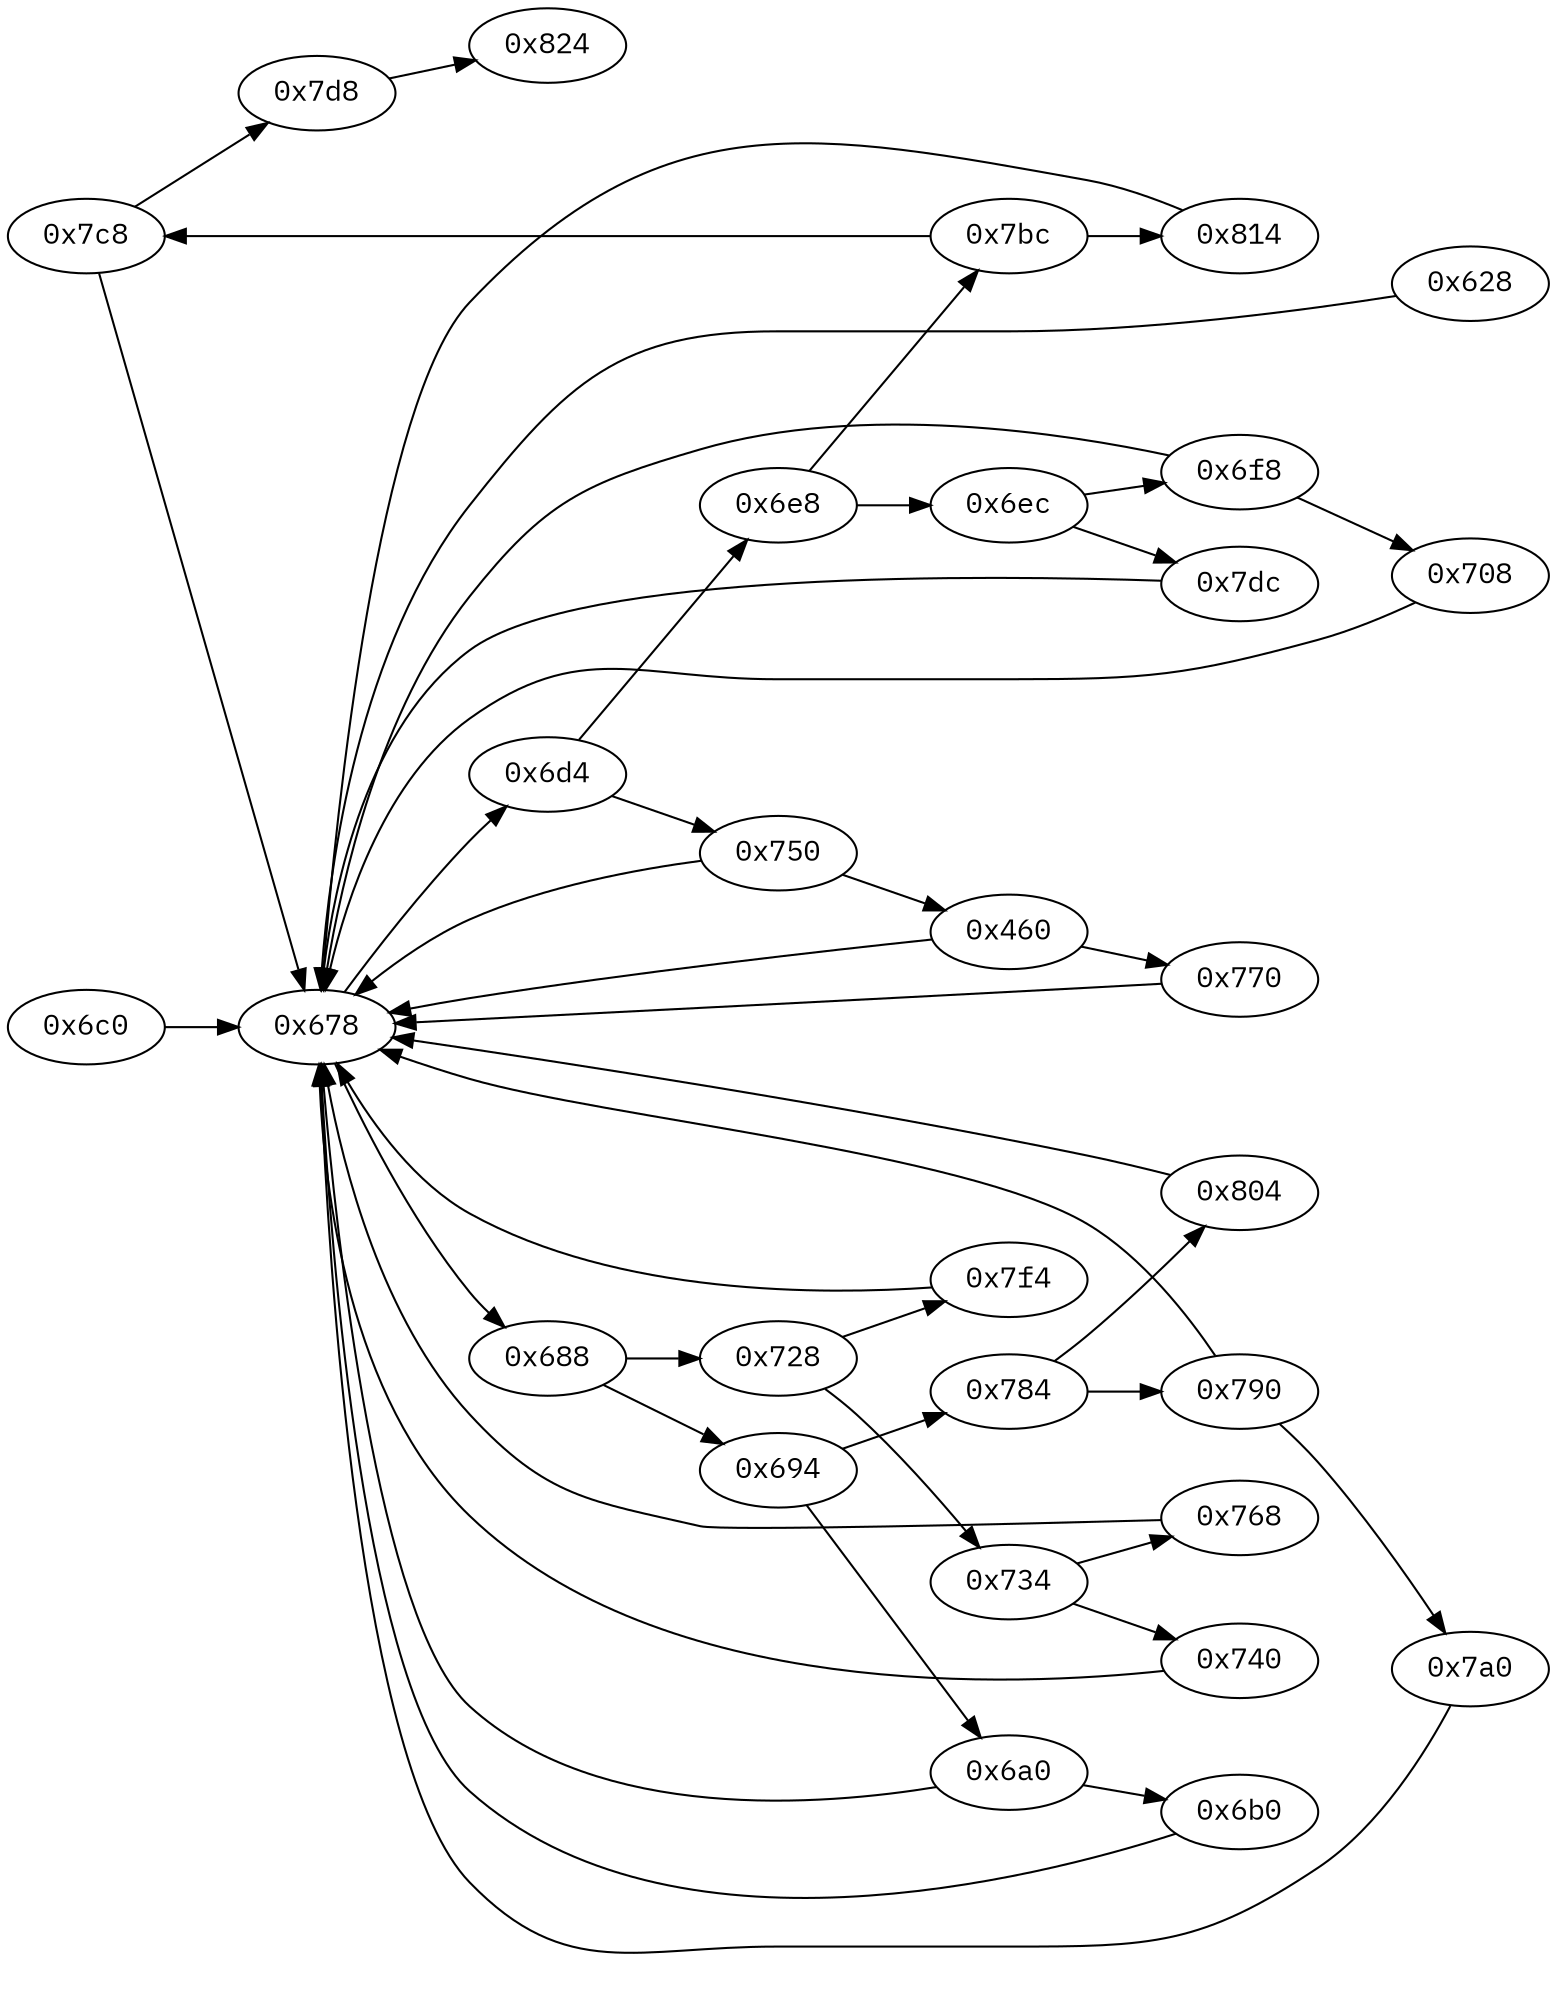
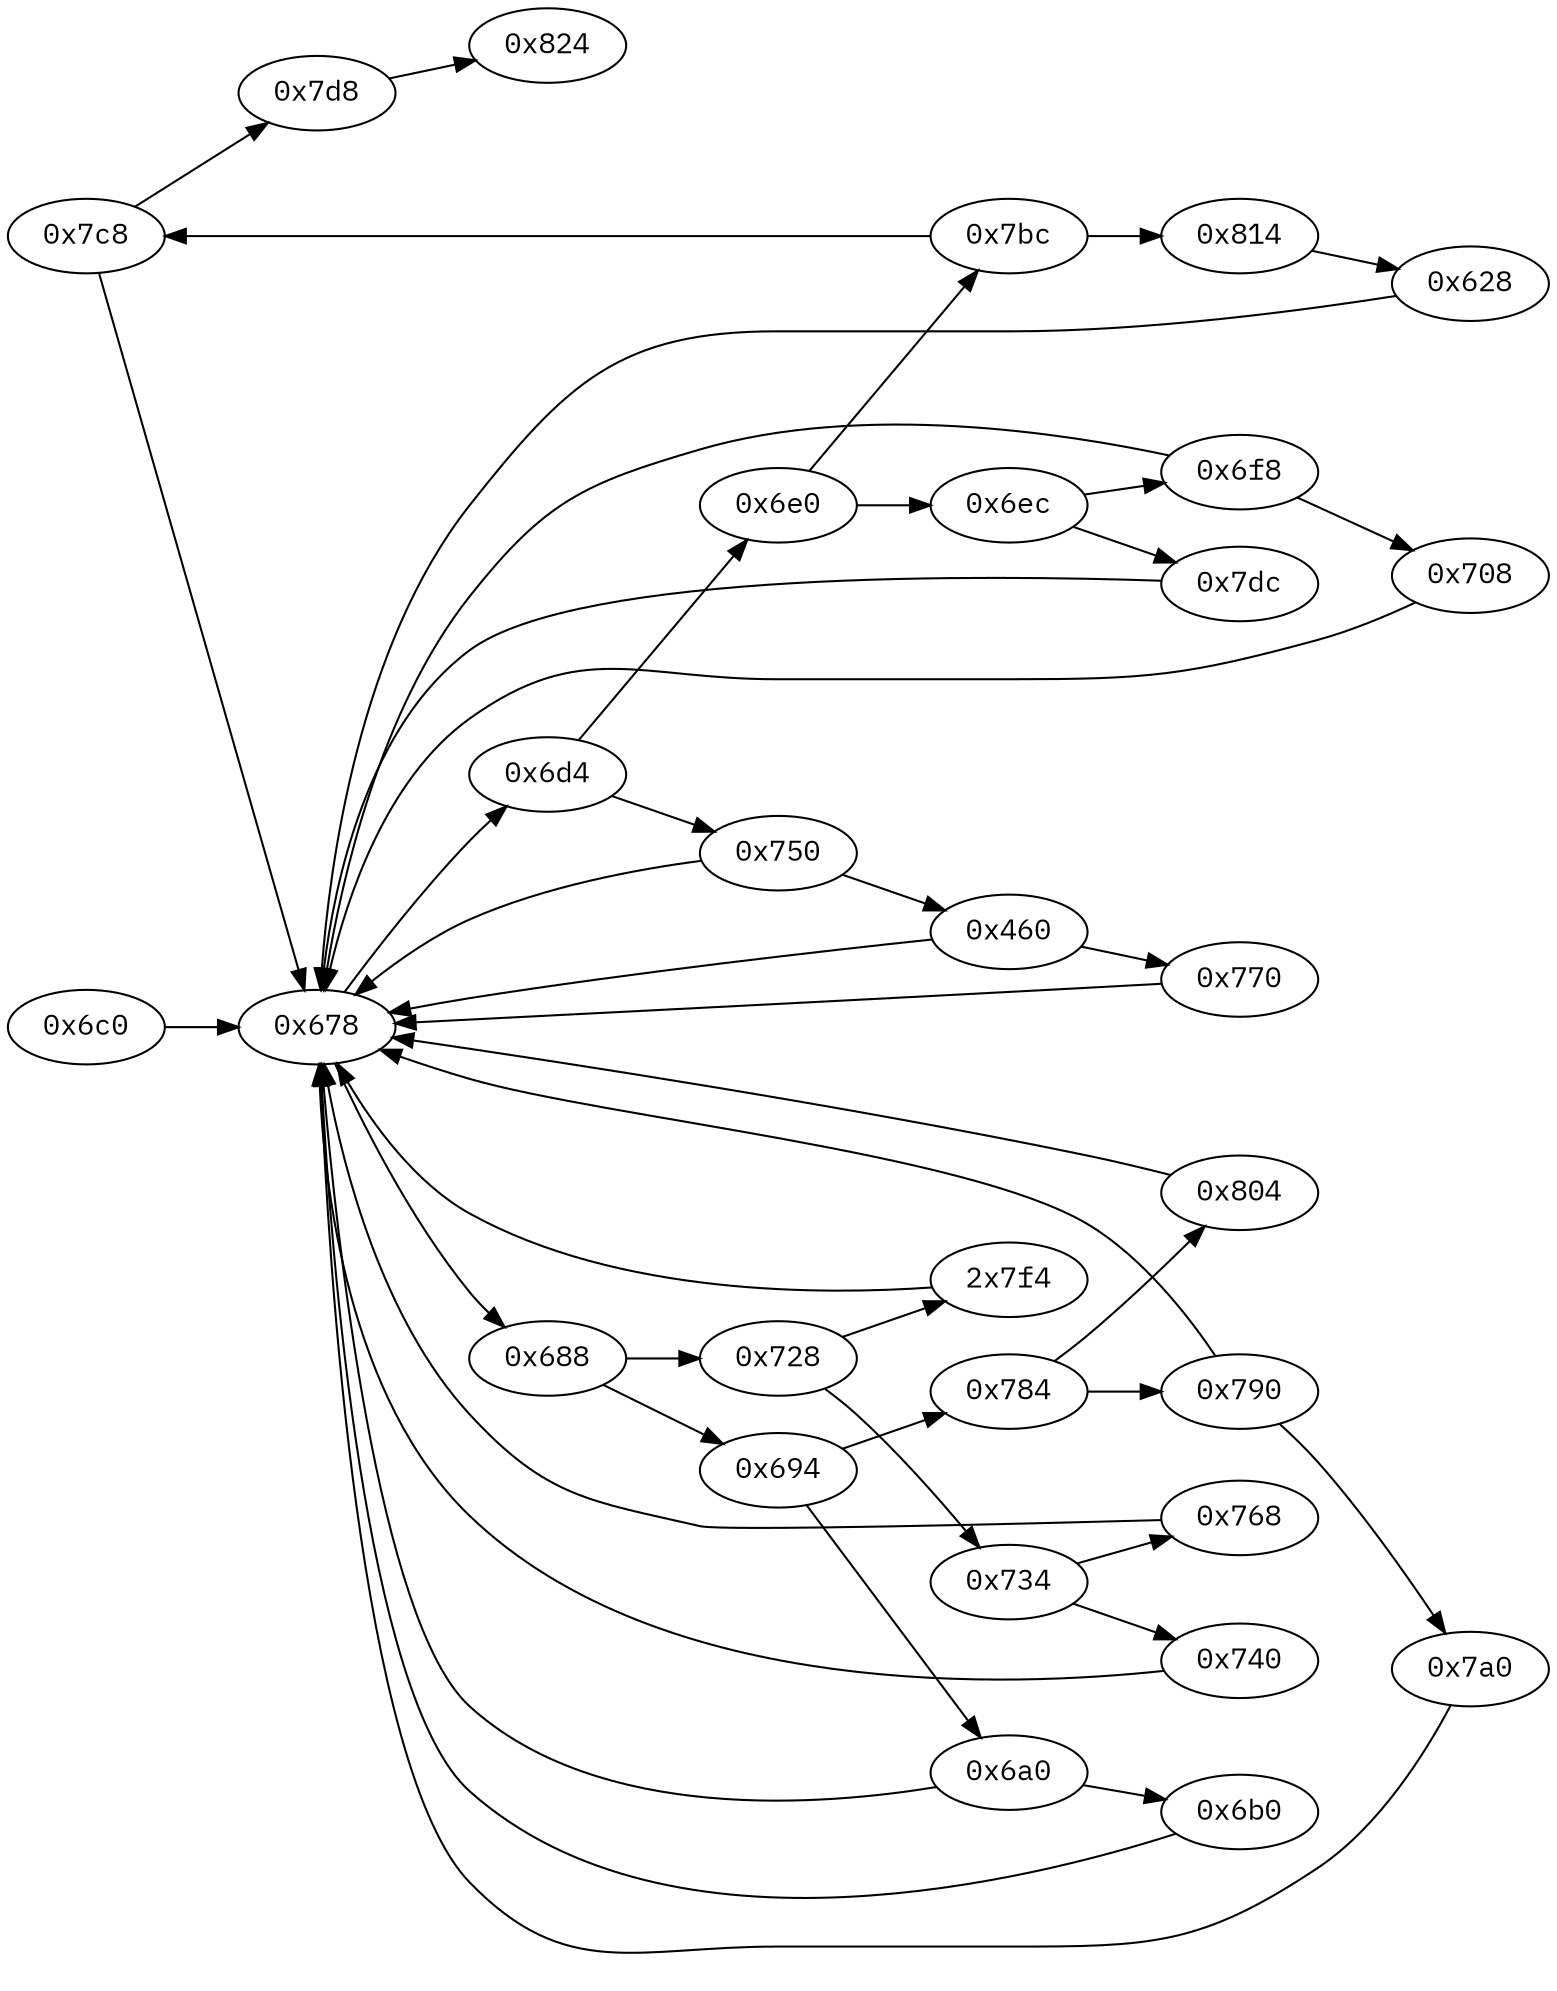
(499, 275) -> (1345, 258)
(778, 505) -> (778, 505)
(1009, 1280) -> (1009, 1280)
